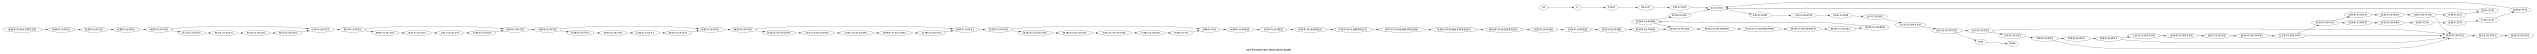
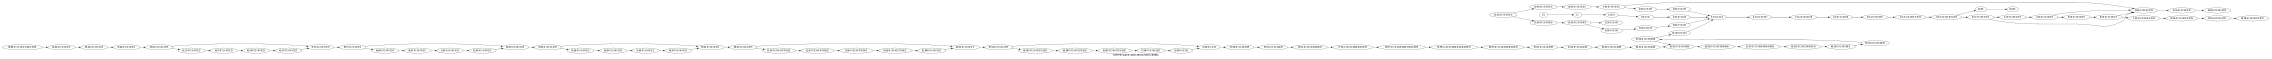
(2438, 23) -> (1594, 27)
(2290, 36) -> none
